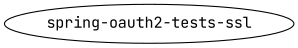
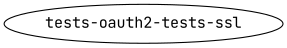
(149, 24) -> (144, 24)
